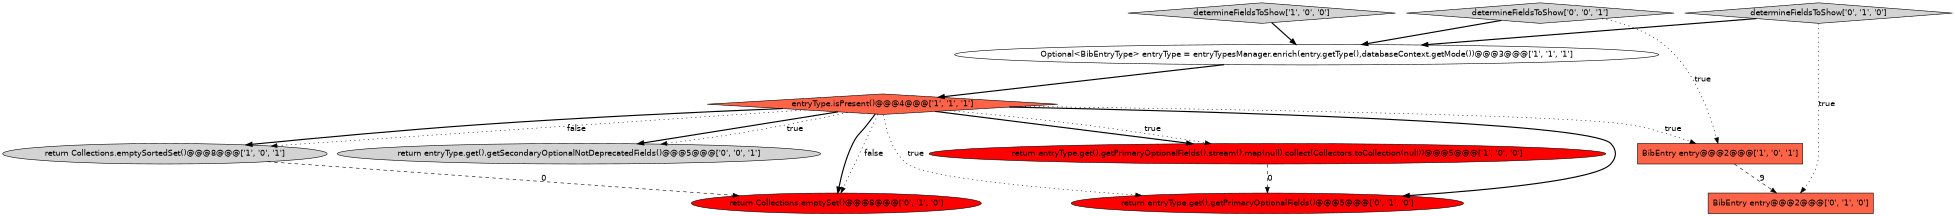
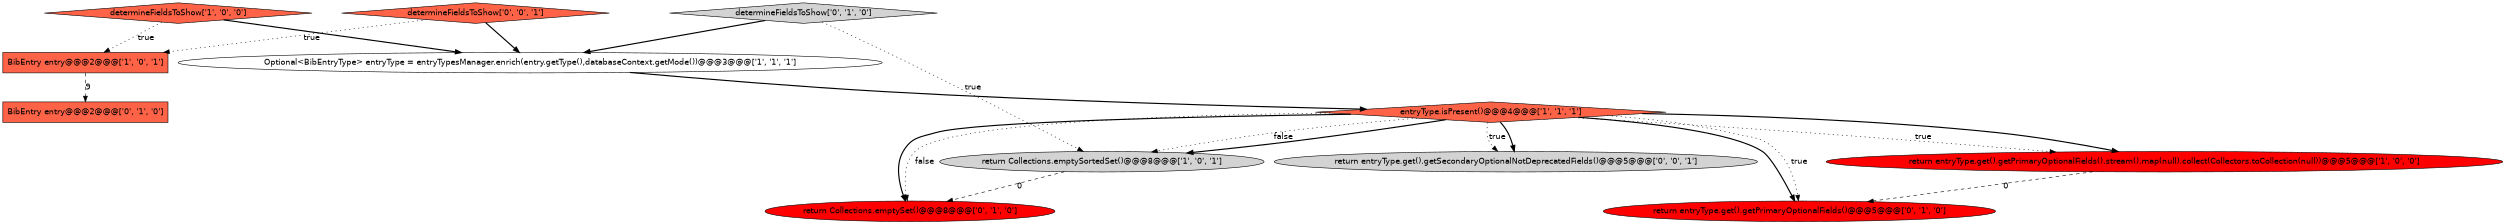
(1262, 13) -> (178, 13)
(1540, 13) -> (475, 13)
(1819, 108) -> (951, 84)
(1357, 112) -> (136, 36)
